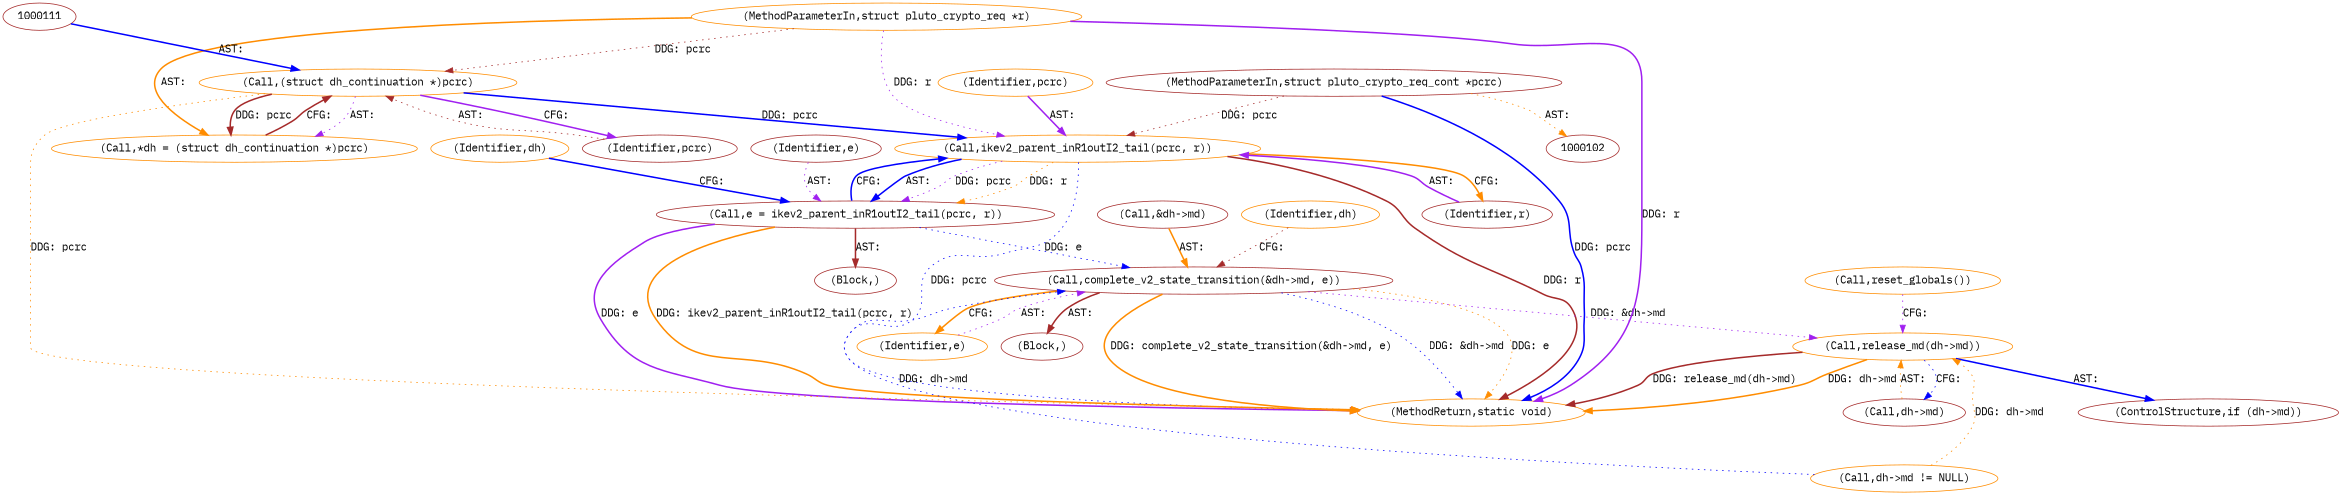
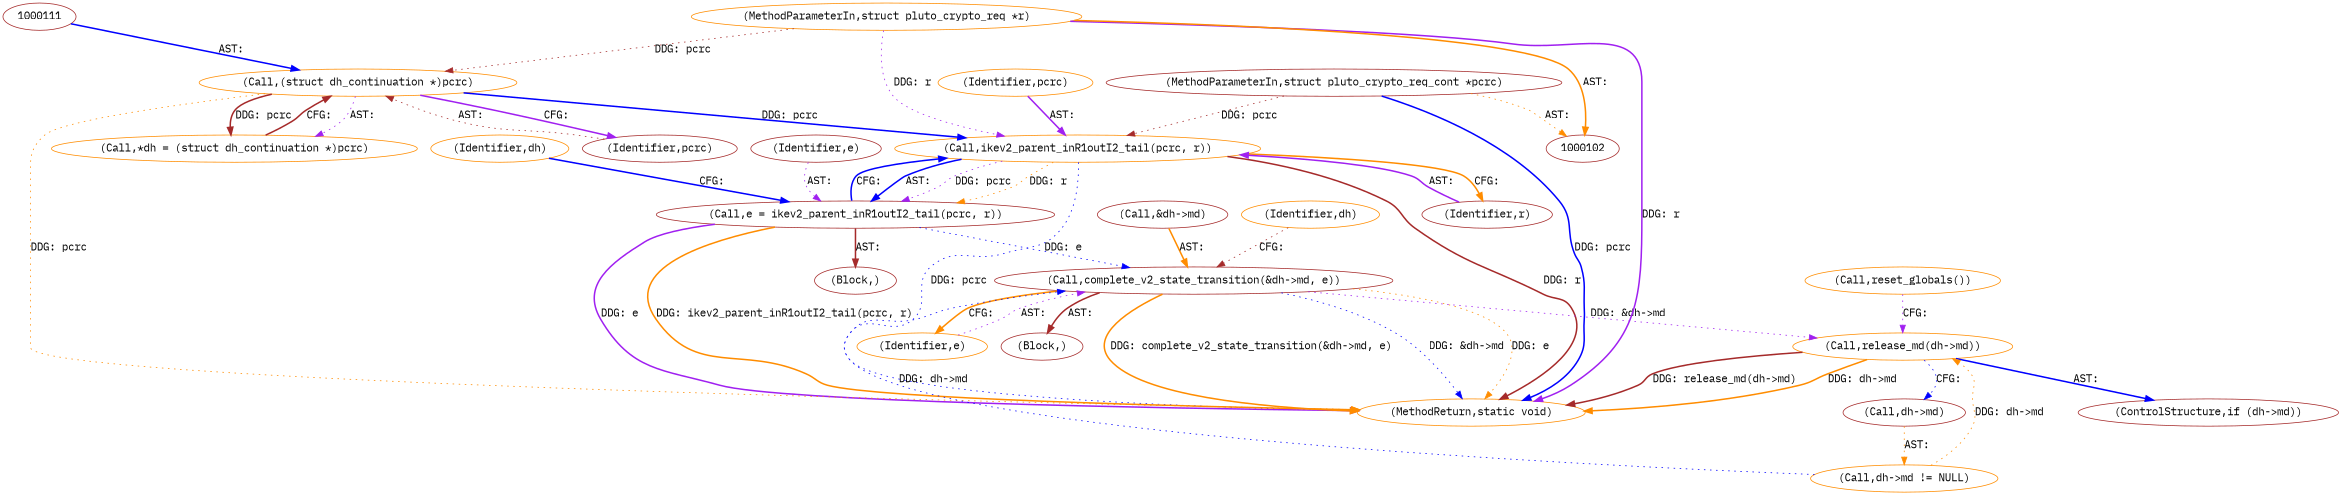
(381, 29) -> (1466, 44)
(1900, 383) -> (1904, 442)
